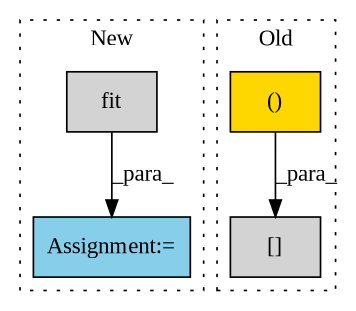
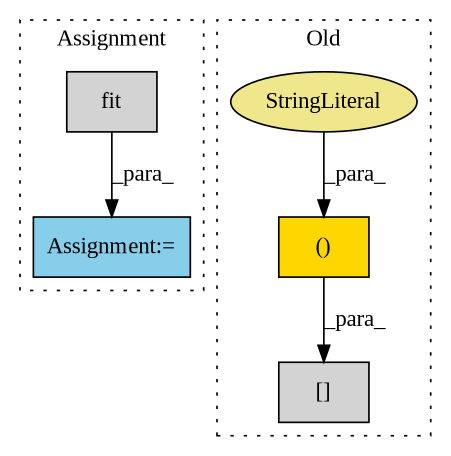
(112, 39) -> (112, 39)
none -> (324, 102)
